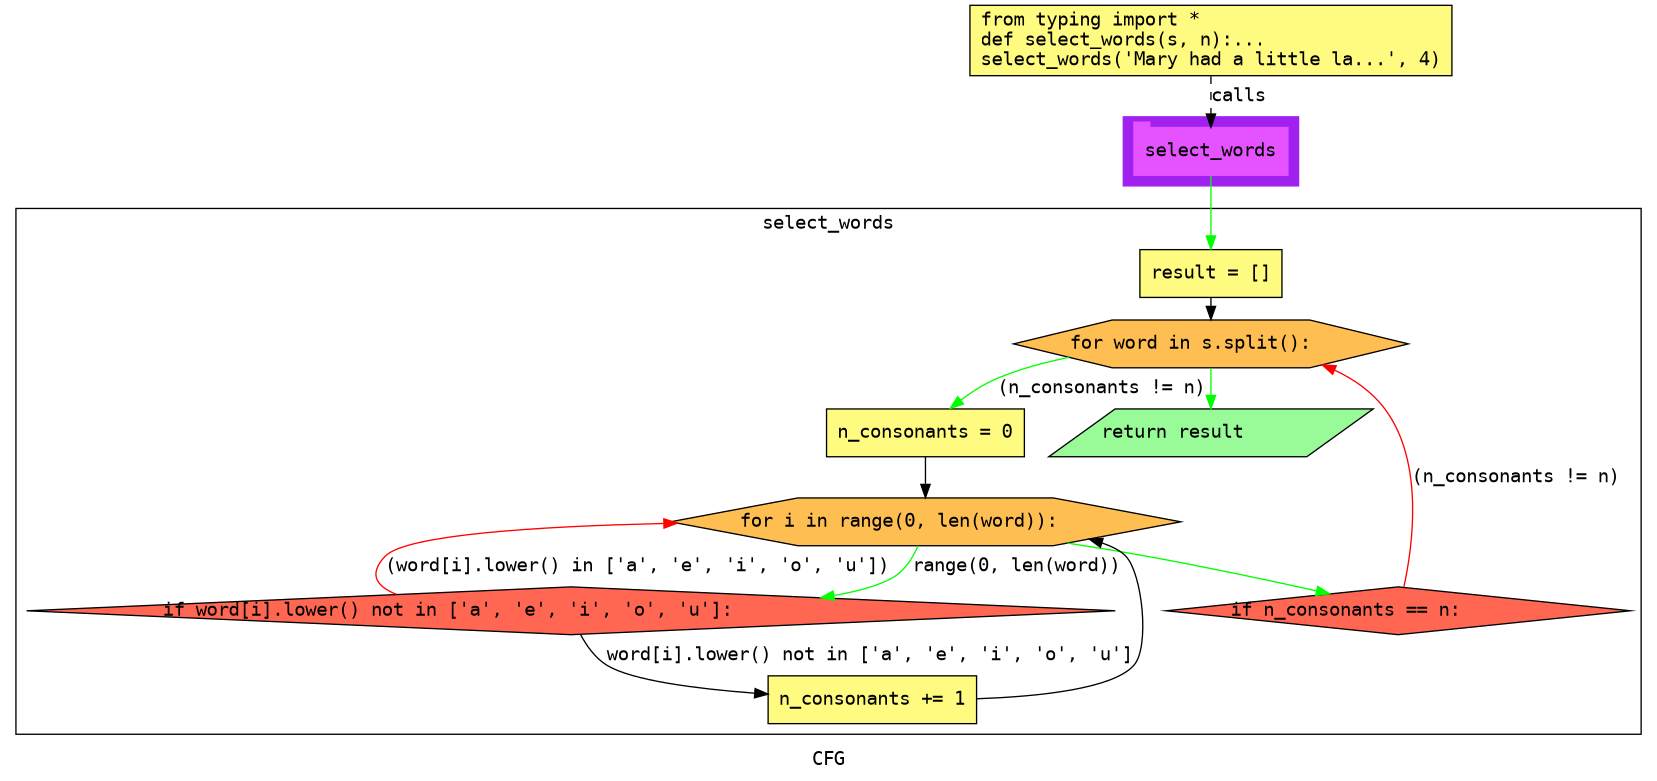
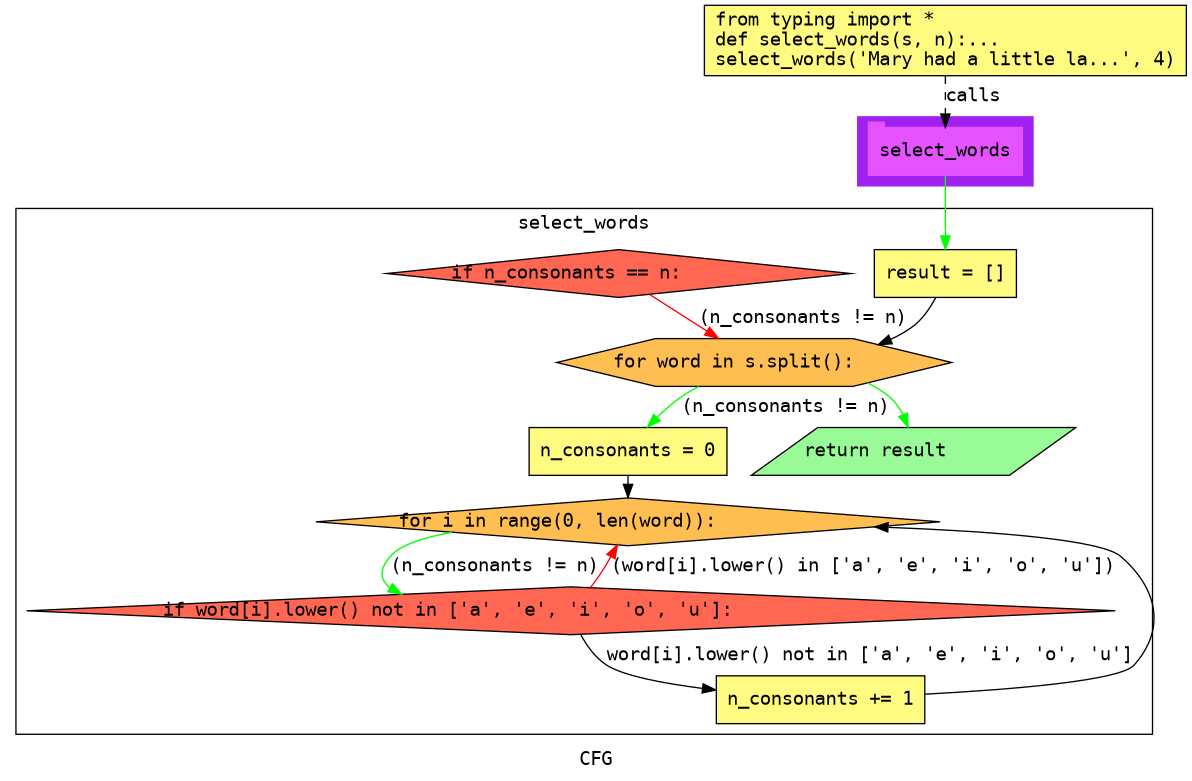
(925, 522) -> (628, 522)
(1192, 565) -> none
(1016, 566) -> (495, 566)
